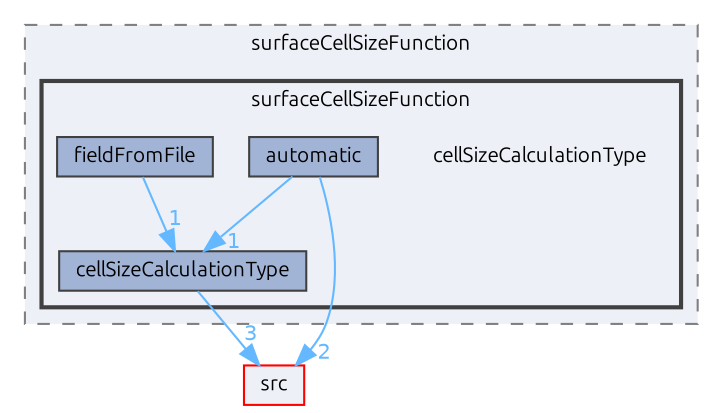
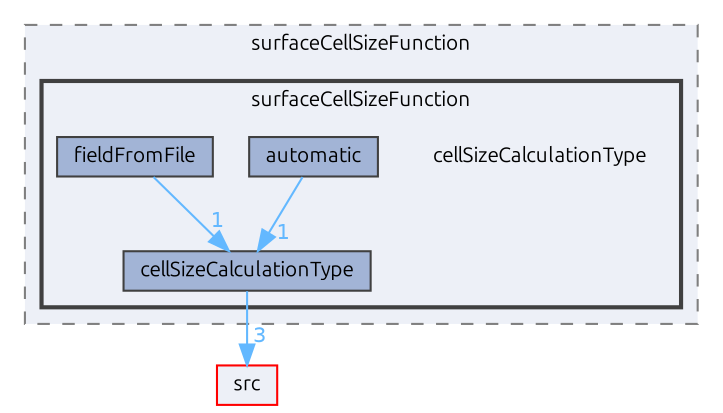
(335, 265) -> none
